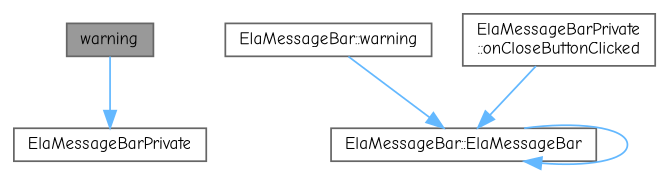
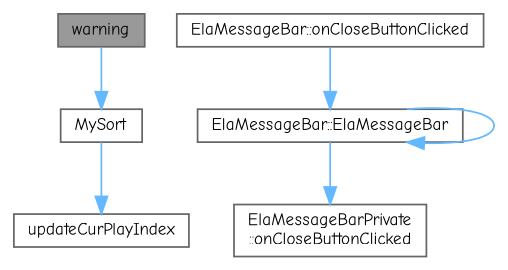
(328, 40) -> (330, 30)
(513, 91) -> (330, 165)
(110, 145) -> (101, 126)
none -> (101, 231)
